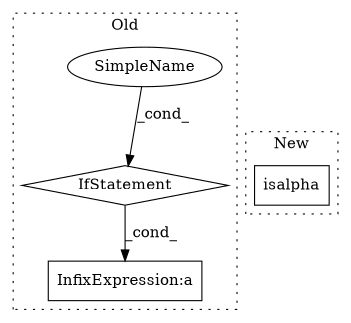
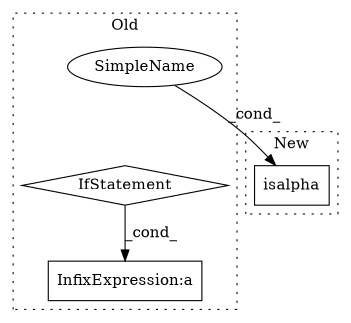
(136, 121) -> (224, 118)
